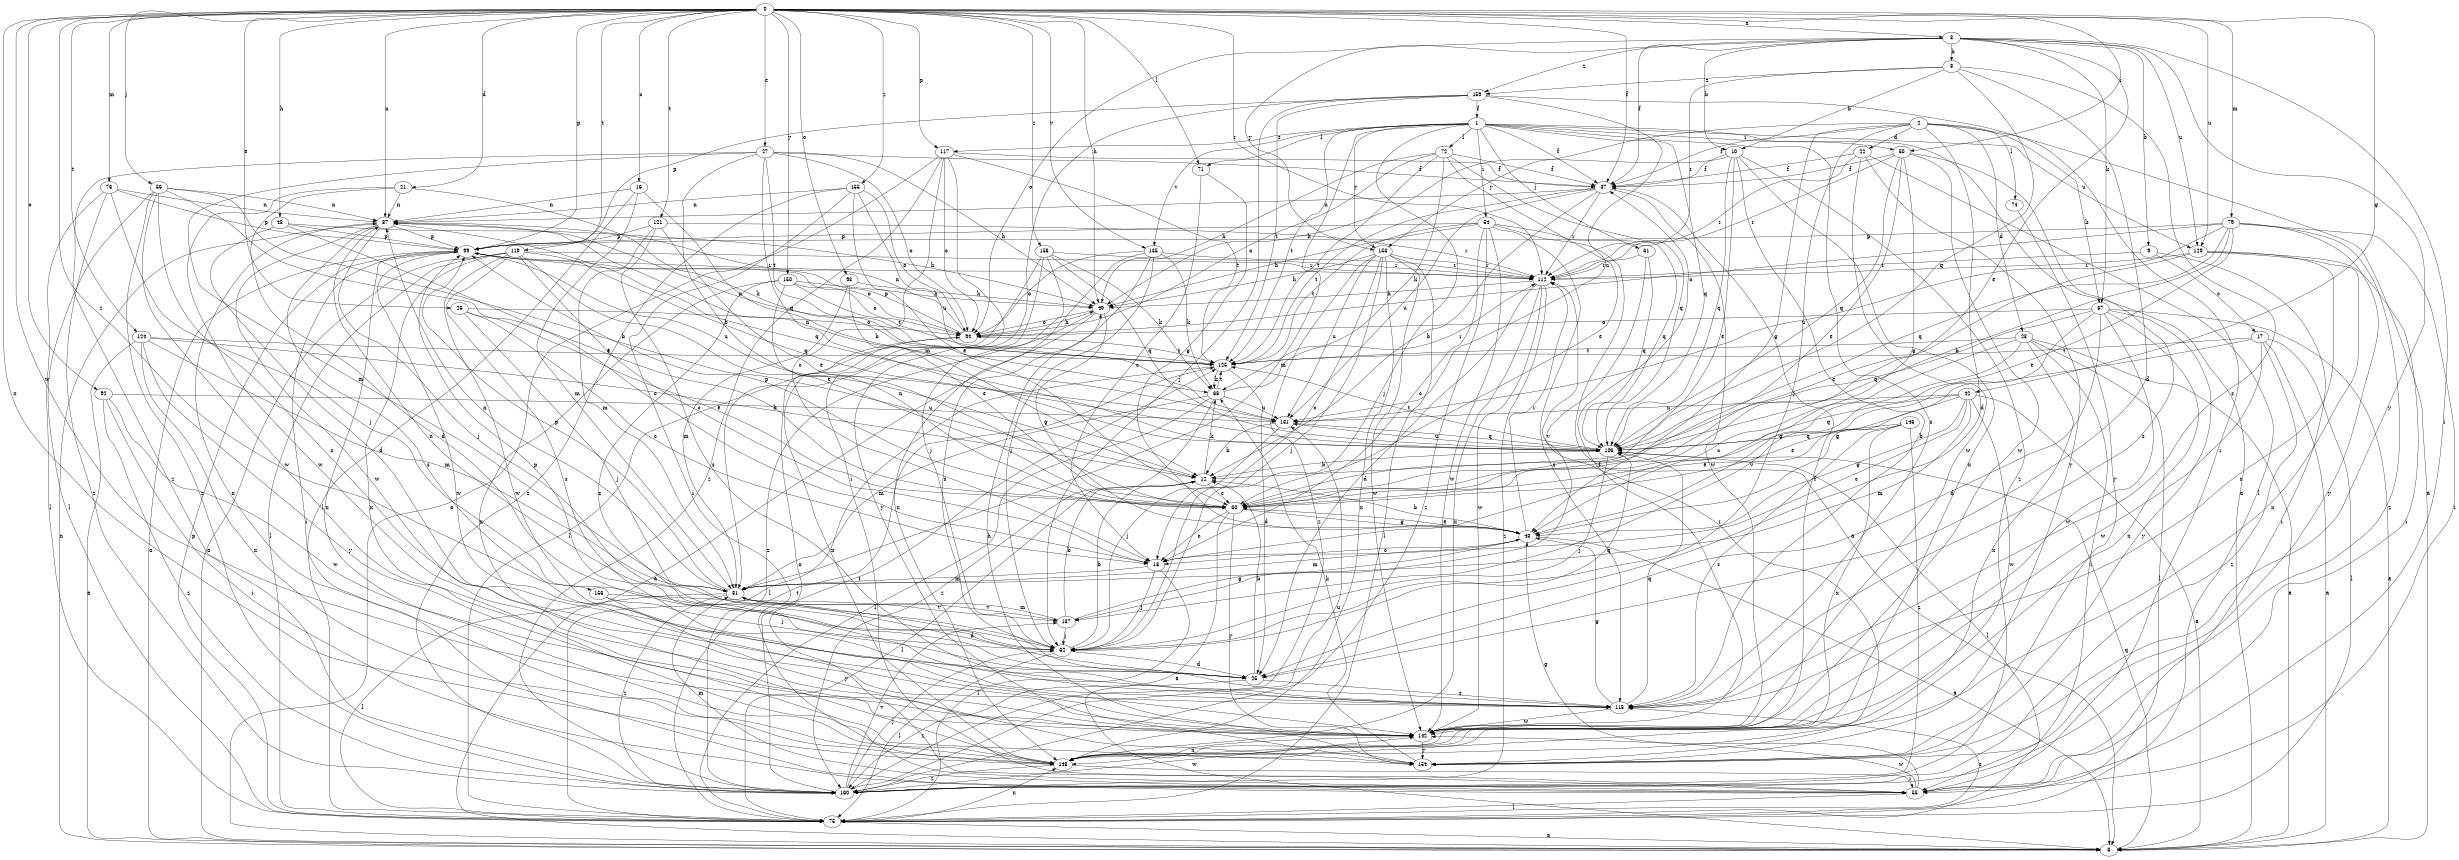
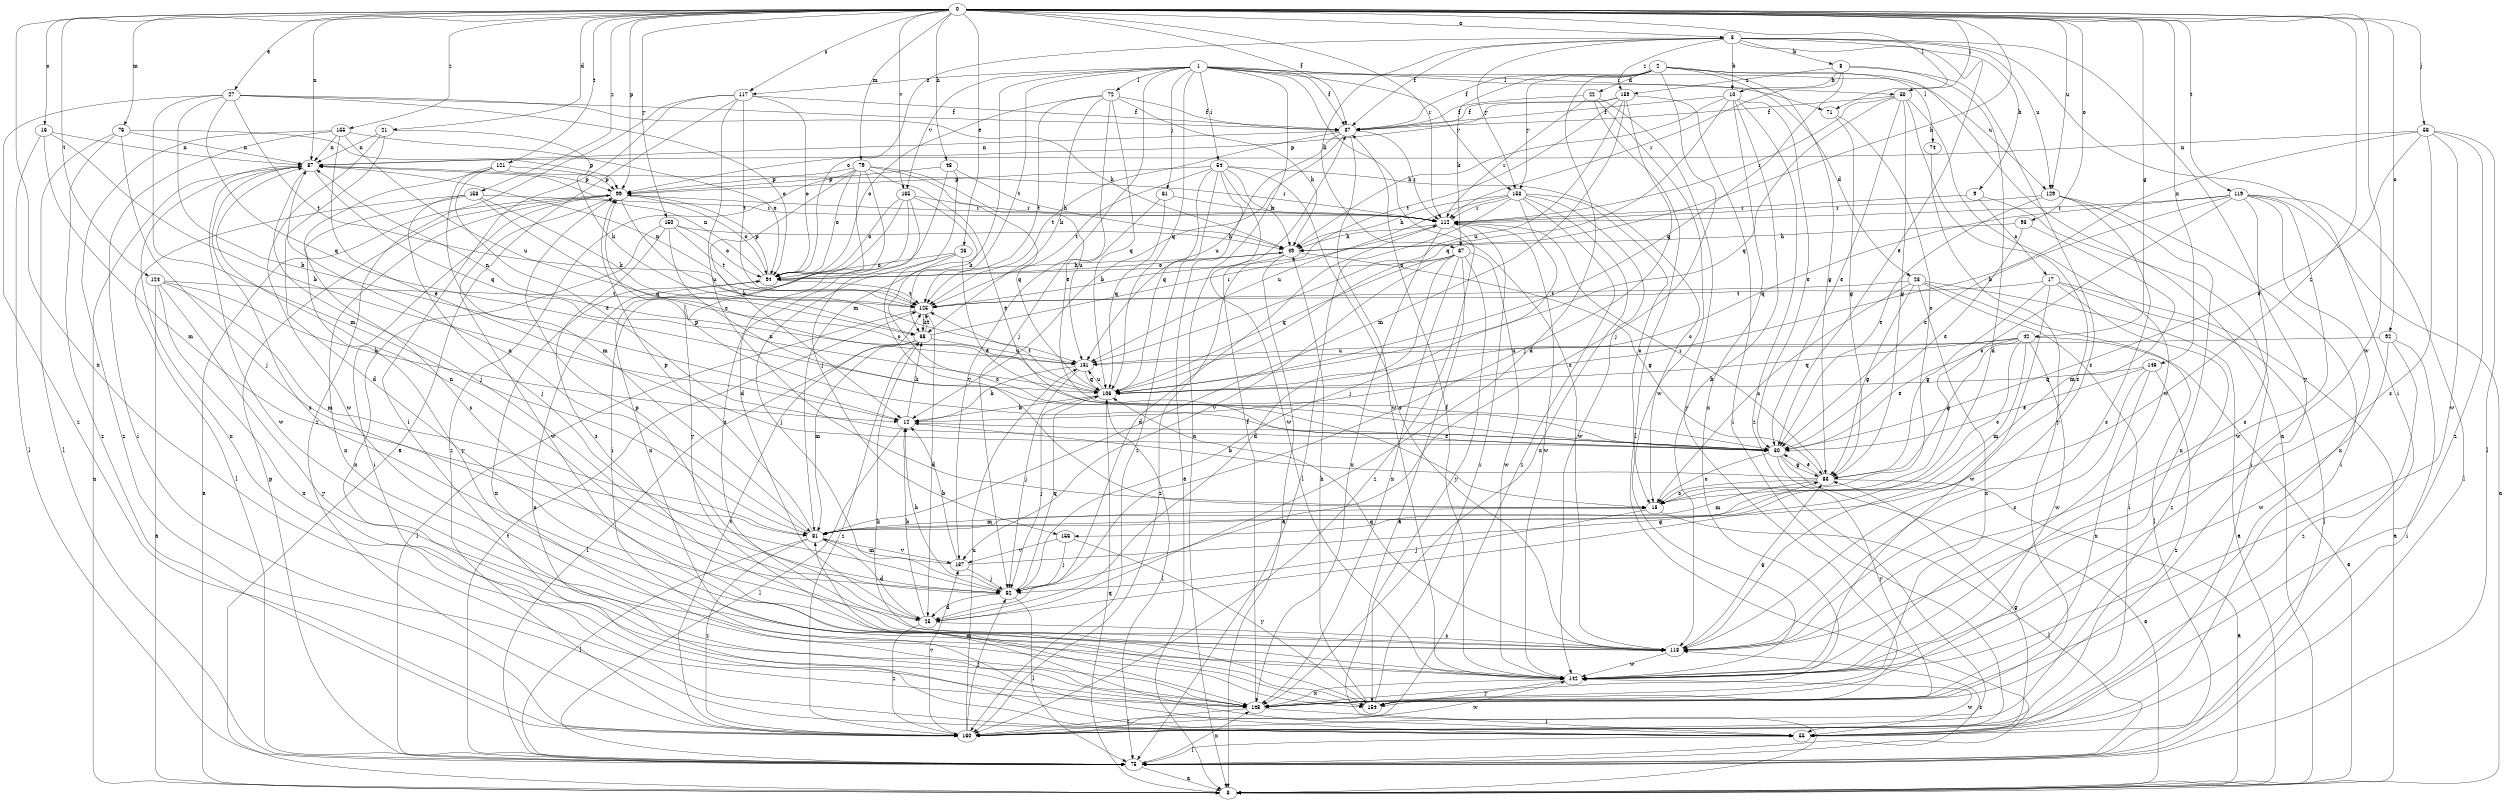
none -> (1748, 14)
(921, 81) -> (826, 52)
(1477, 108) -> (1472, 106)
(1019, 416) -> (837, 398)
(1527, 537) -> (1826, 480)
